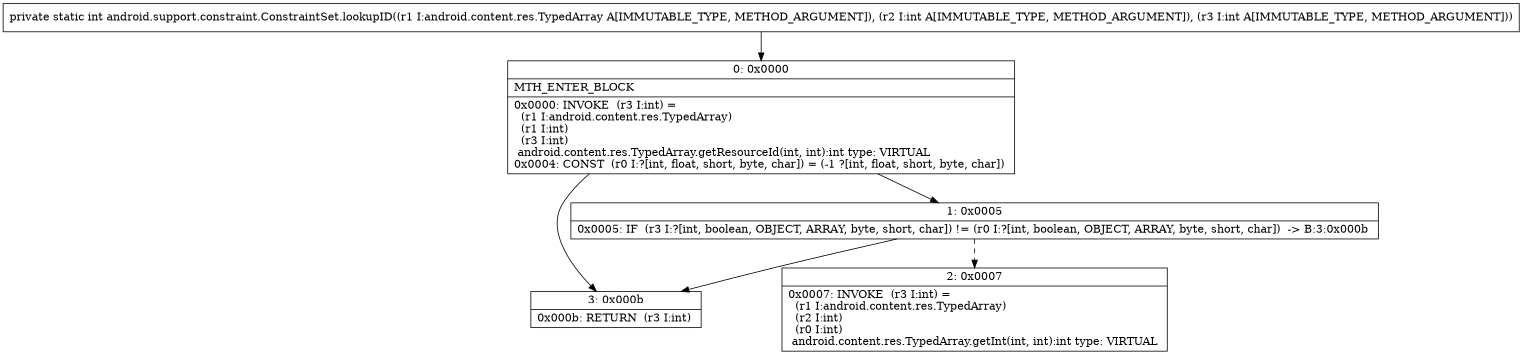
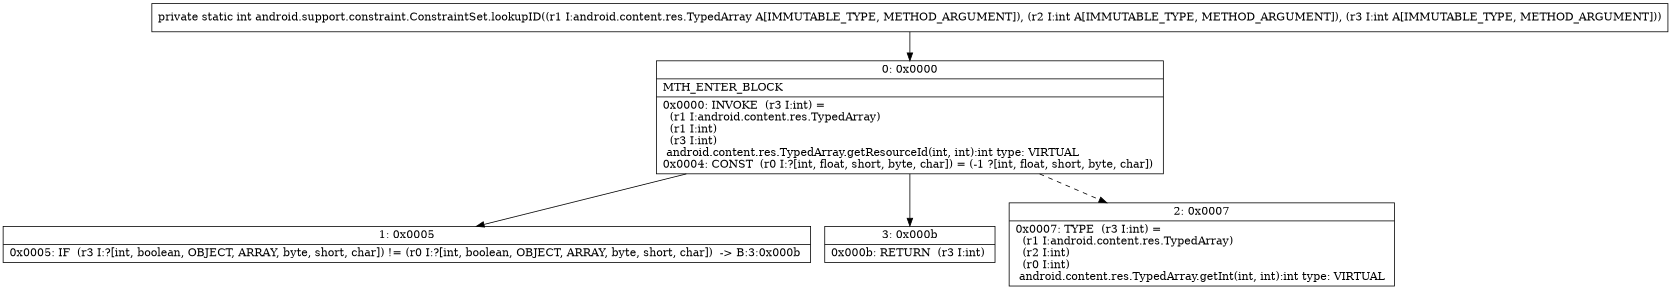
(975, 250) -> (1070, 187)
(793, 263) -> none
(871, 295) -> (1090, 230)
